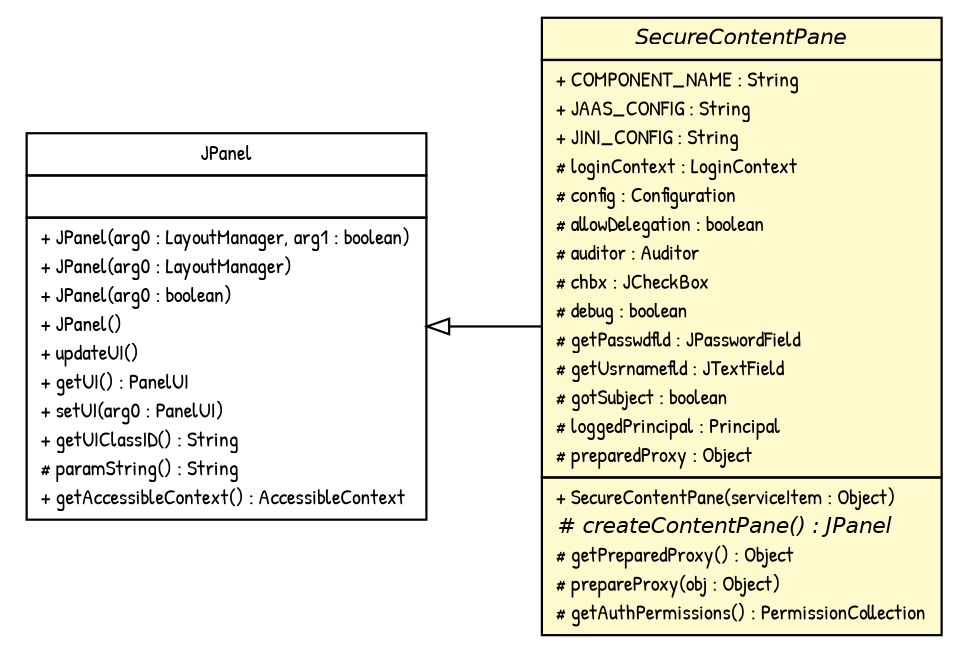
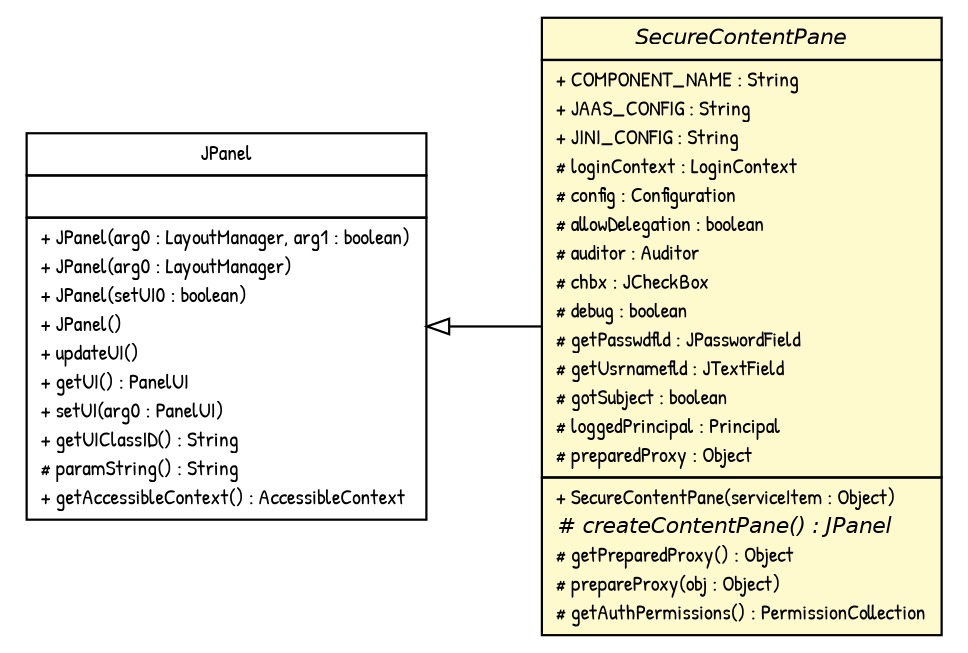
(137, 295) -> (144, 295)
